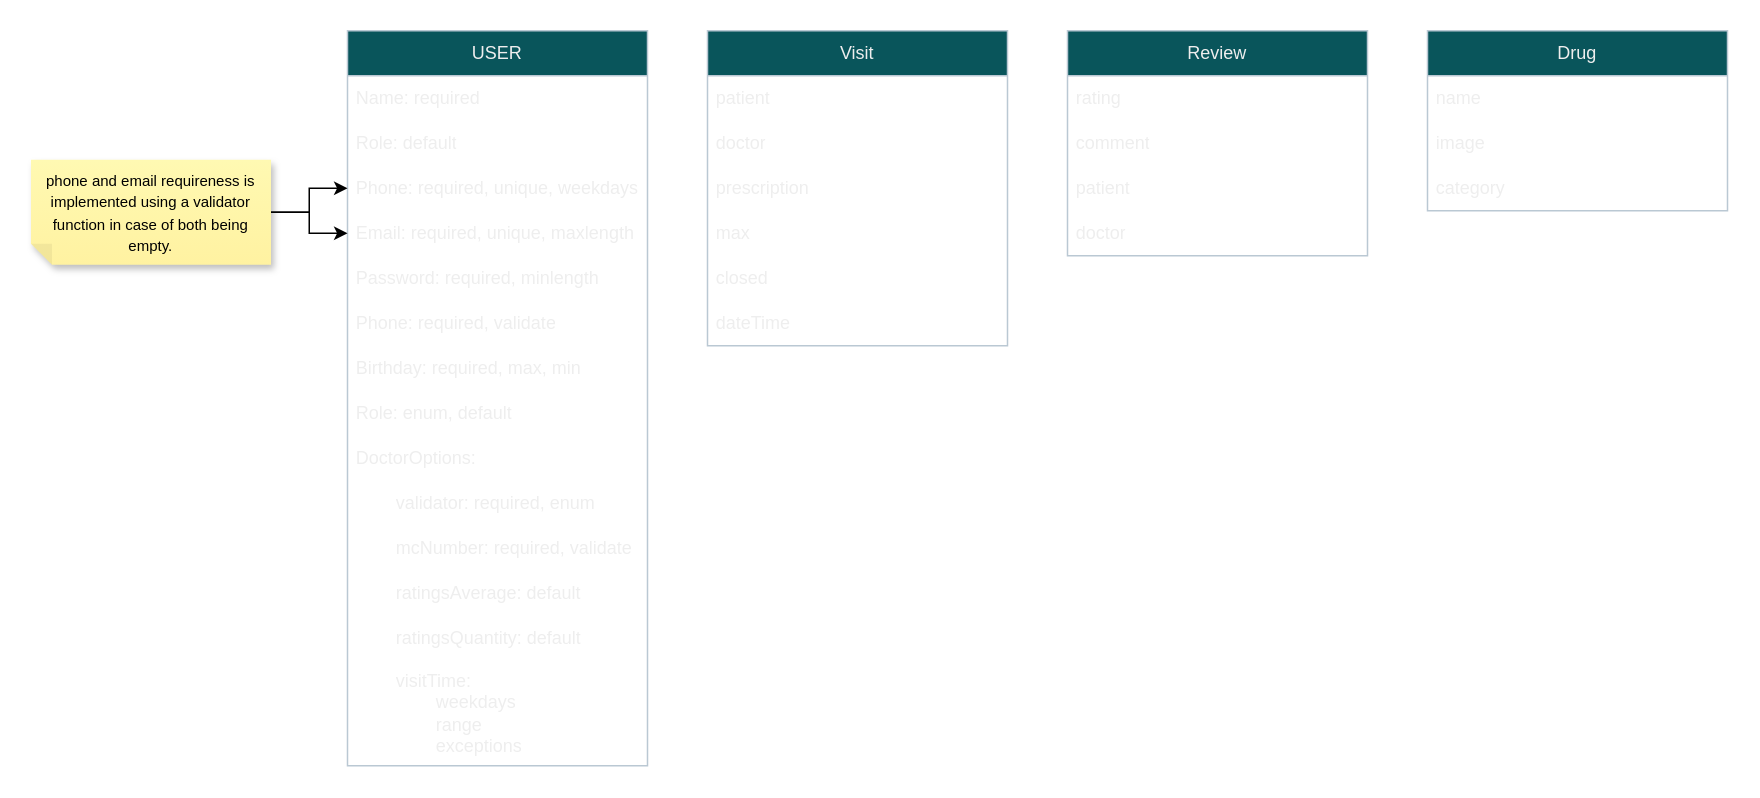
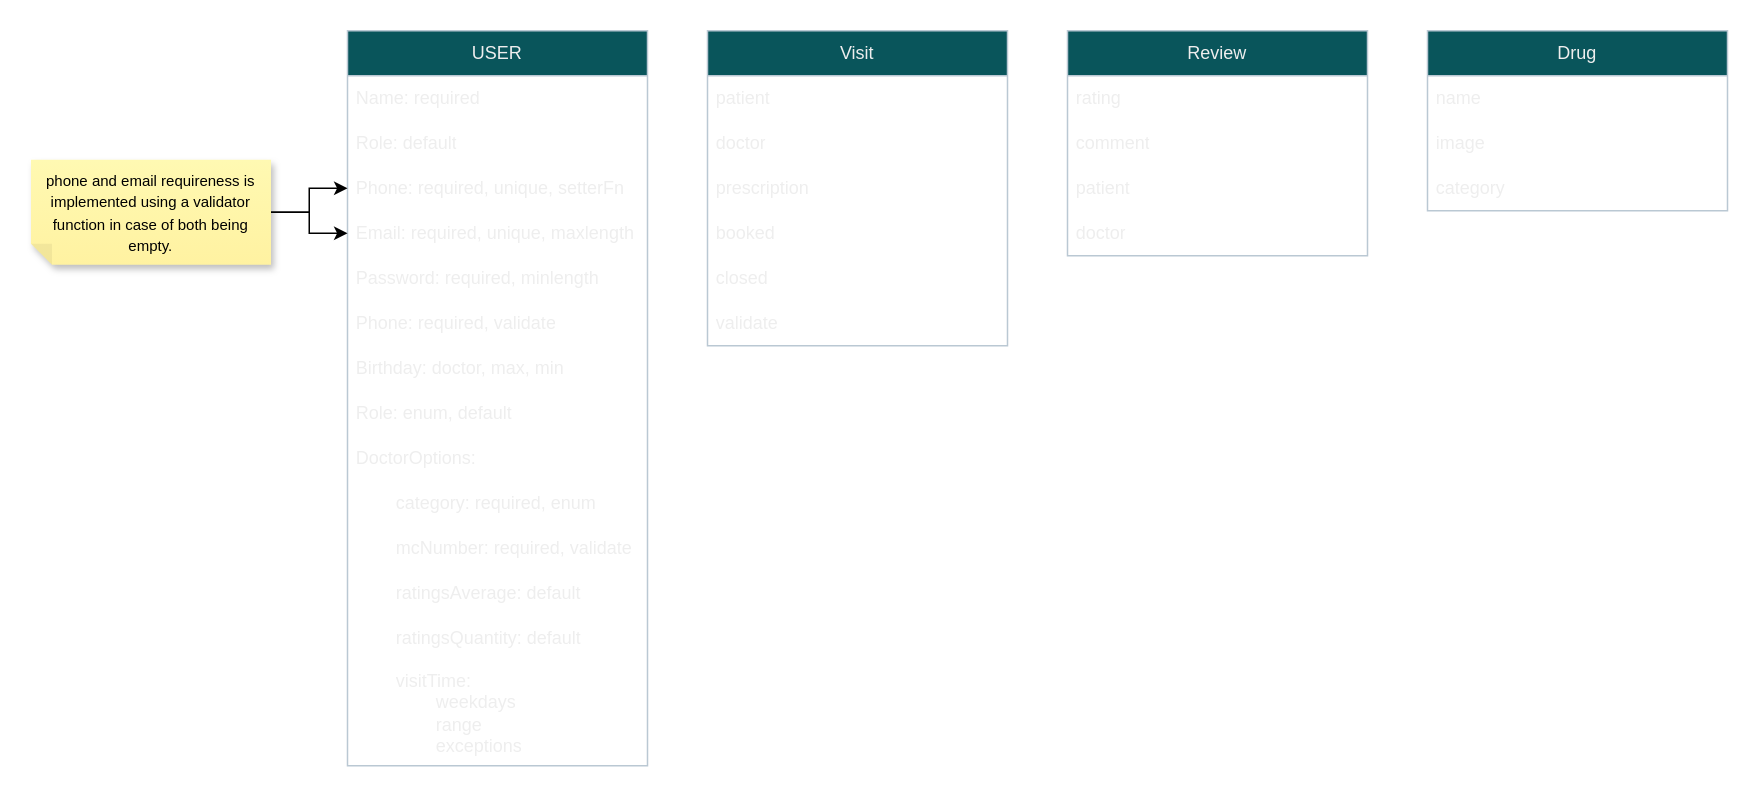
(499, 188) -> (499, 188)
(731, 233) -> (746, 233)
(754, 323) -> (752, 323)
(476, 368) -> (469, 368)
(466, 503) -> (466, 503)
